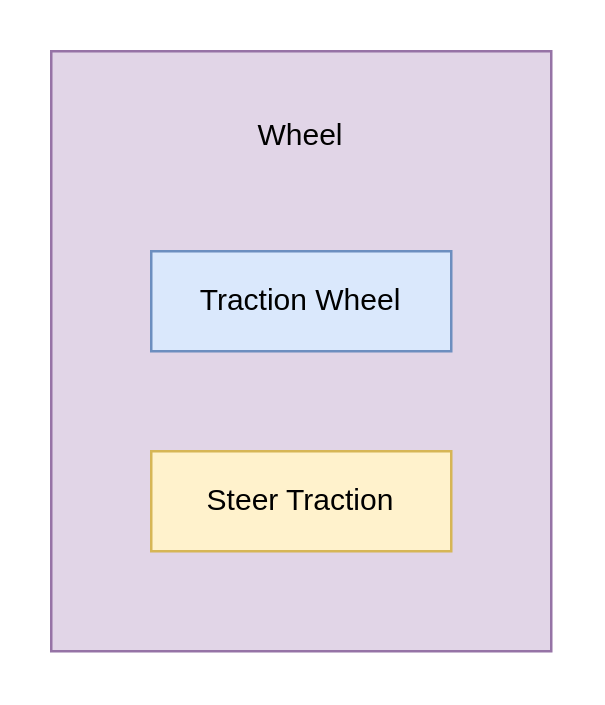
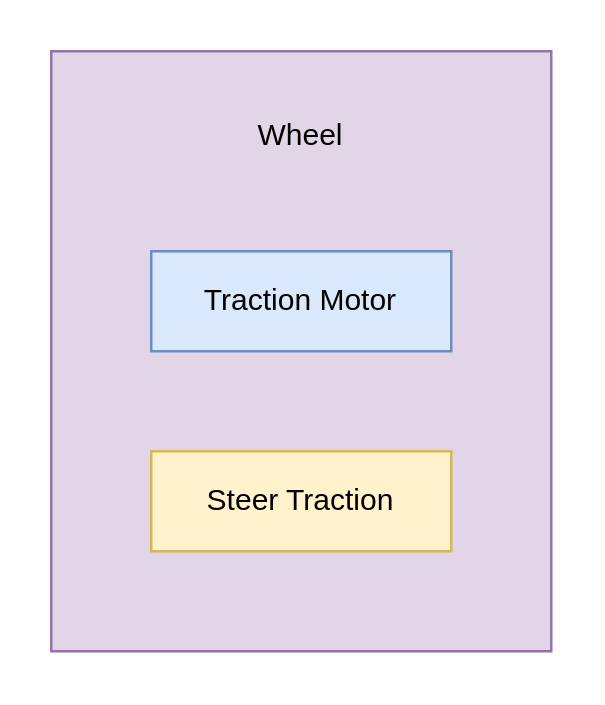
(301, 301) -> (301, 301)
